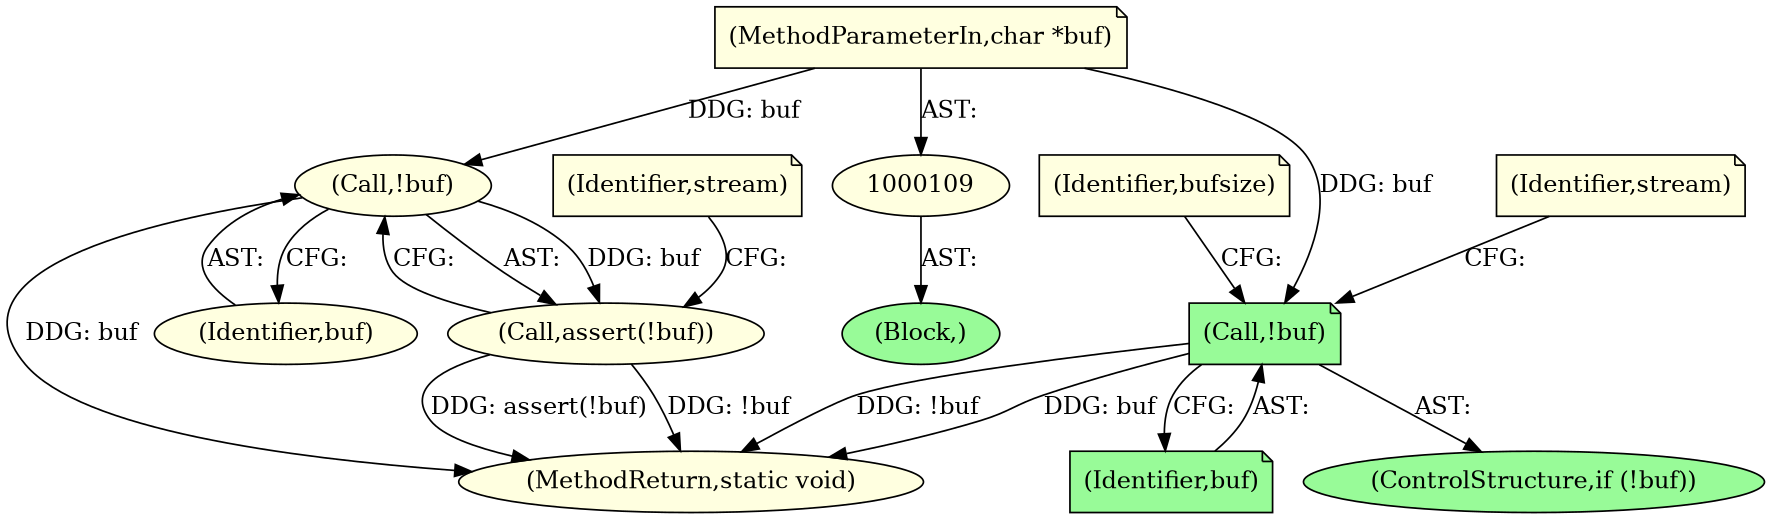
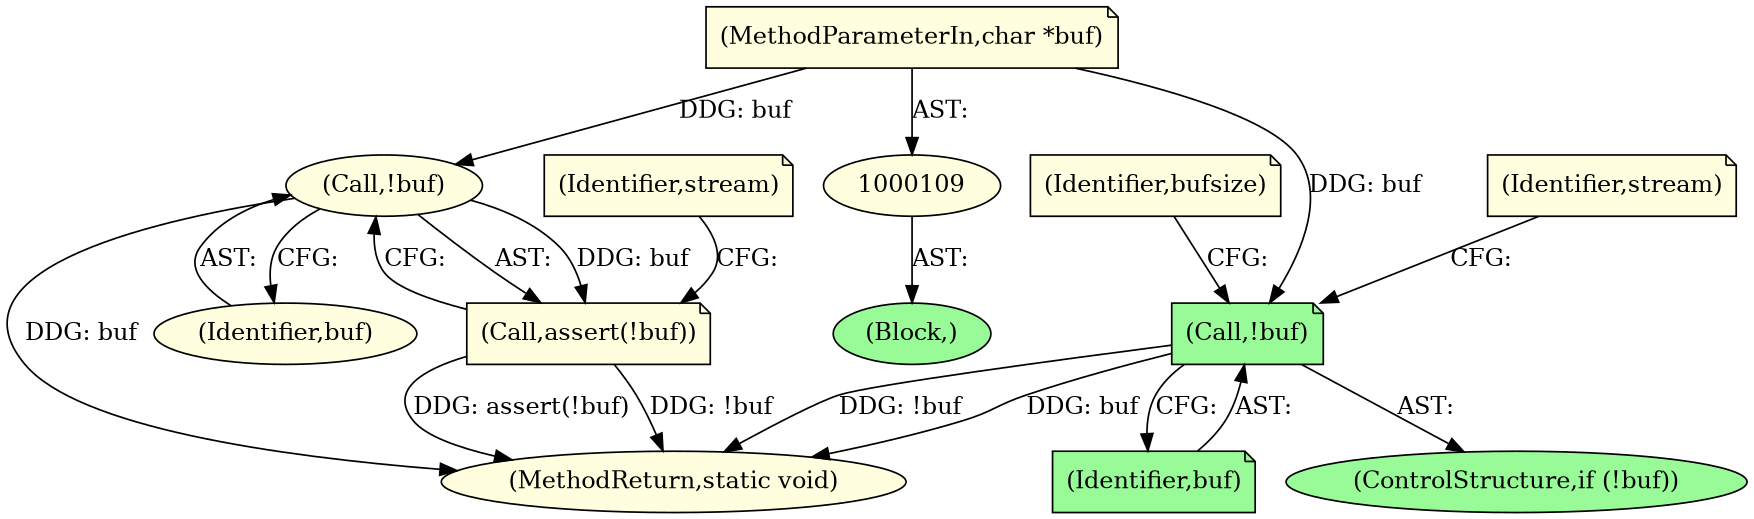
(606, 334) -> (589, 334)
